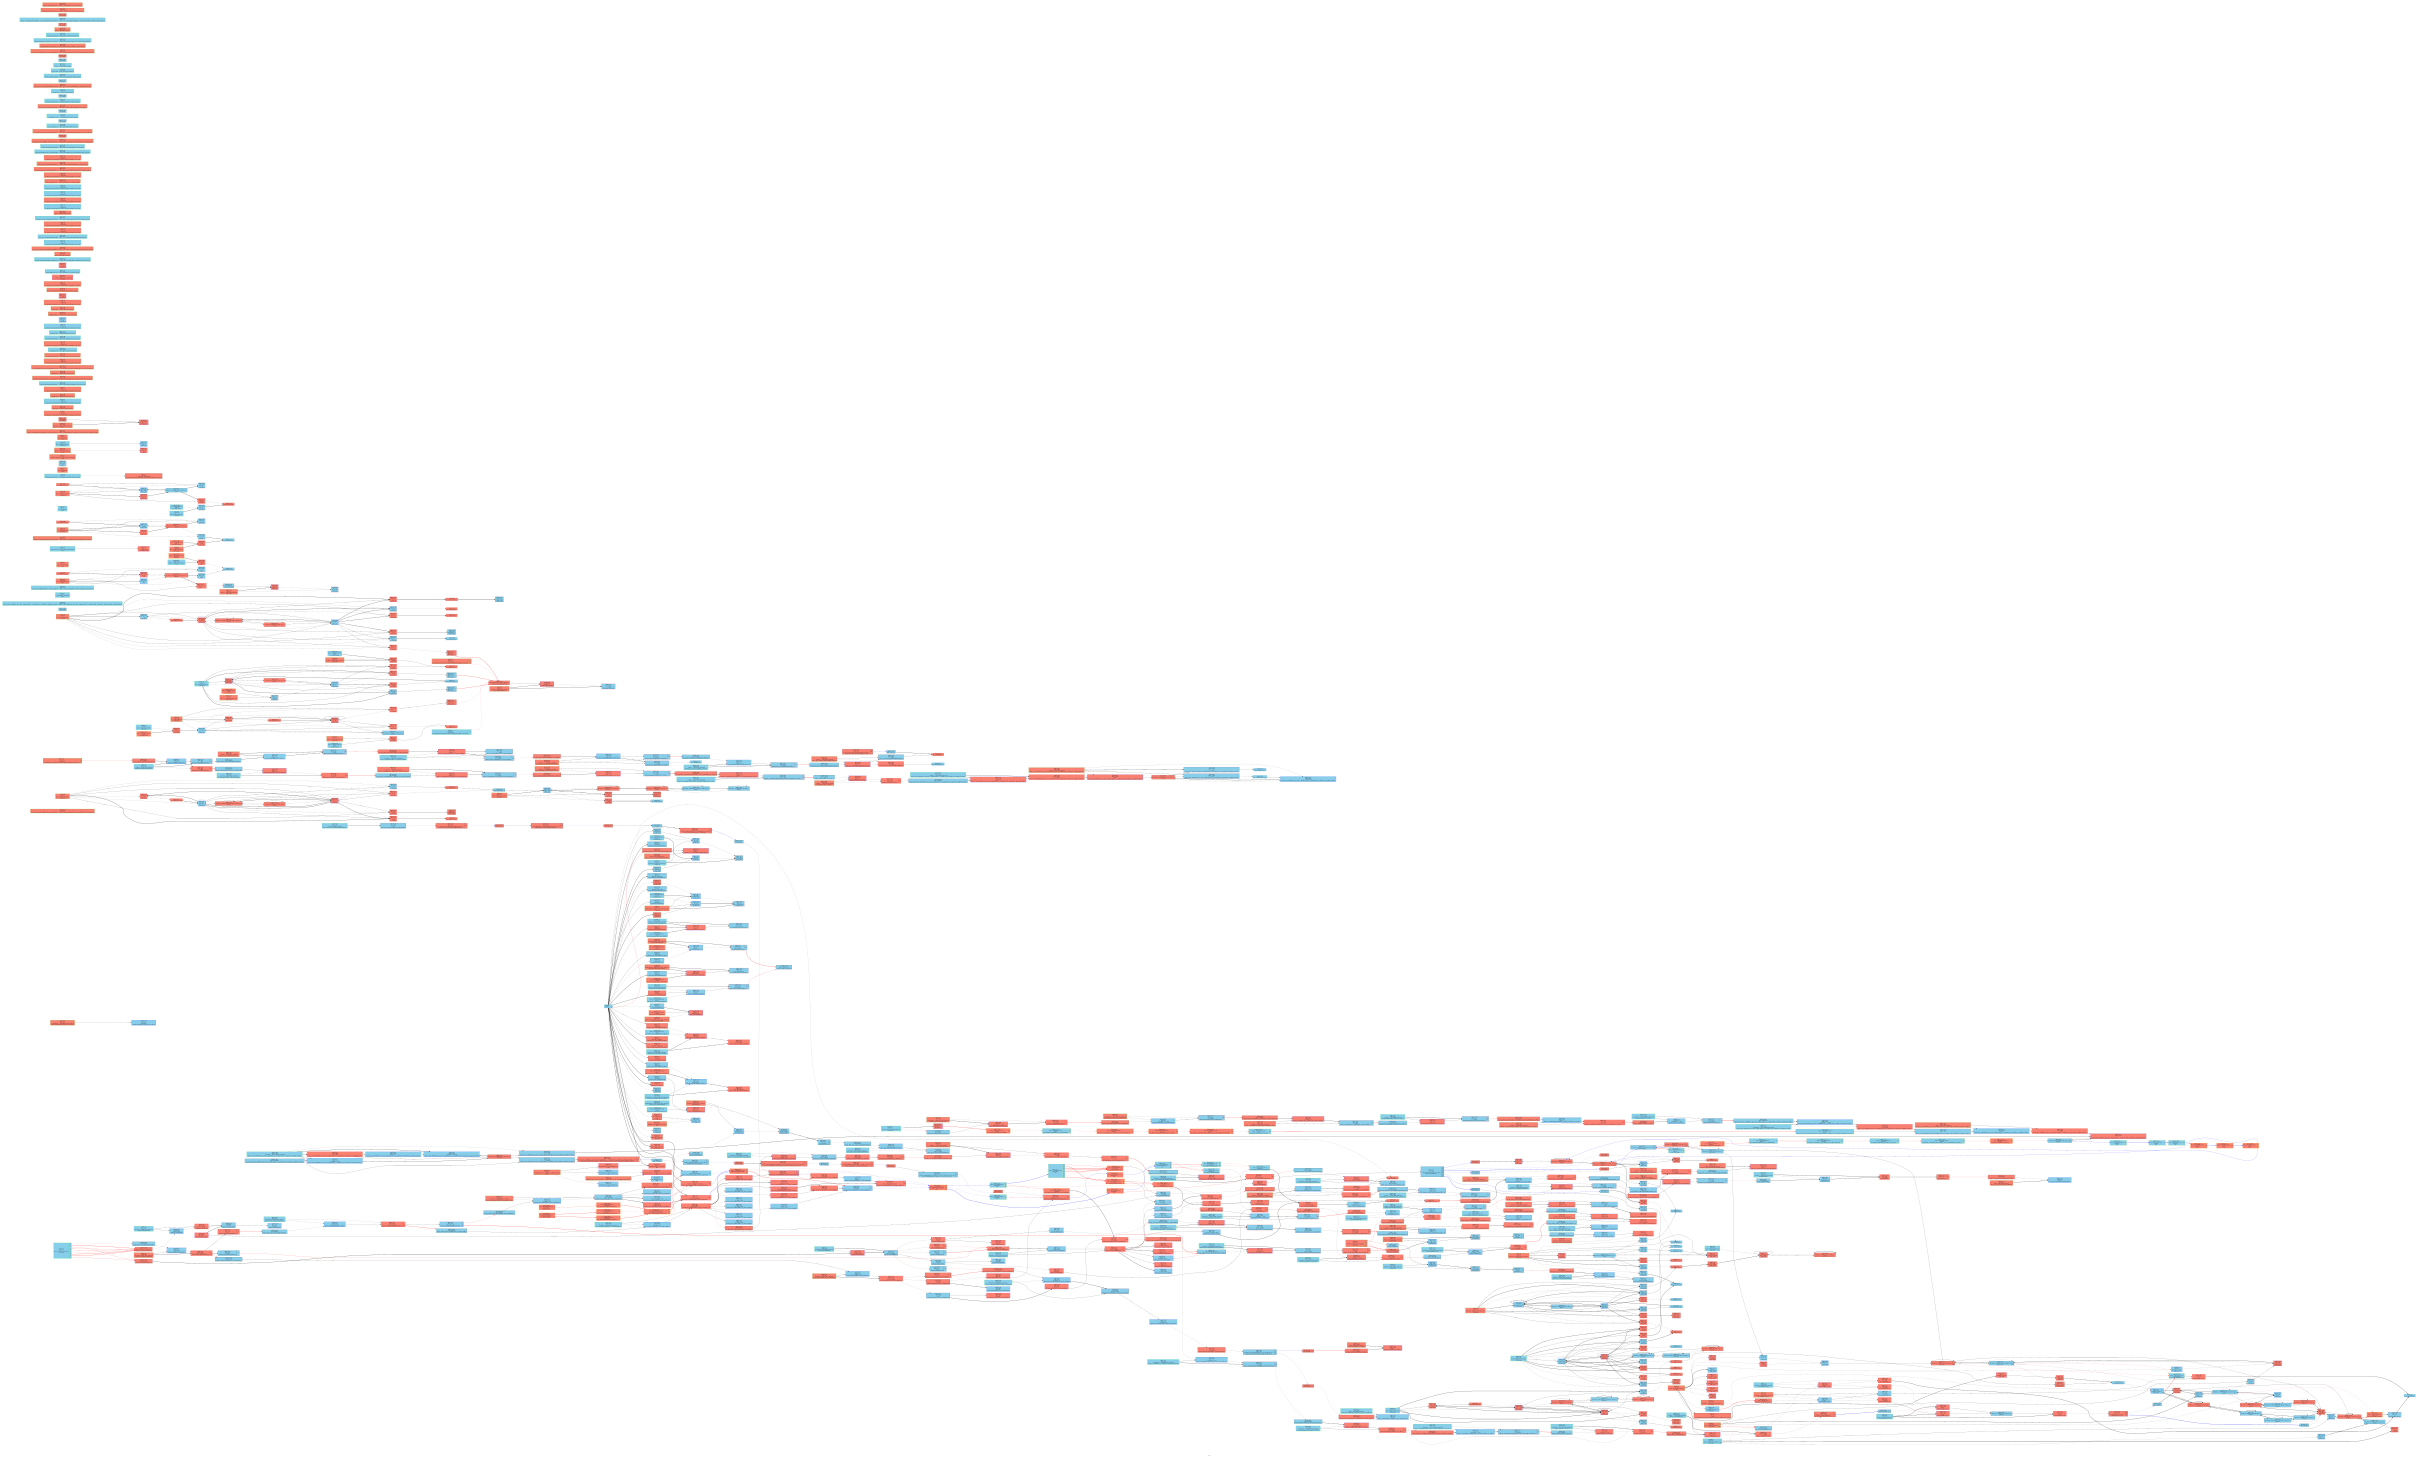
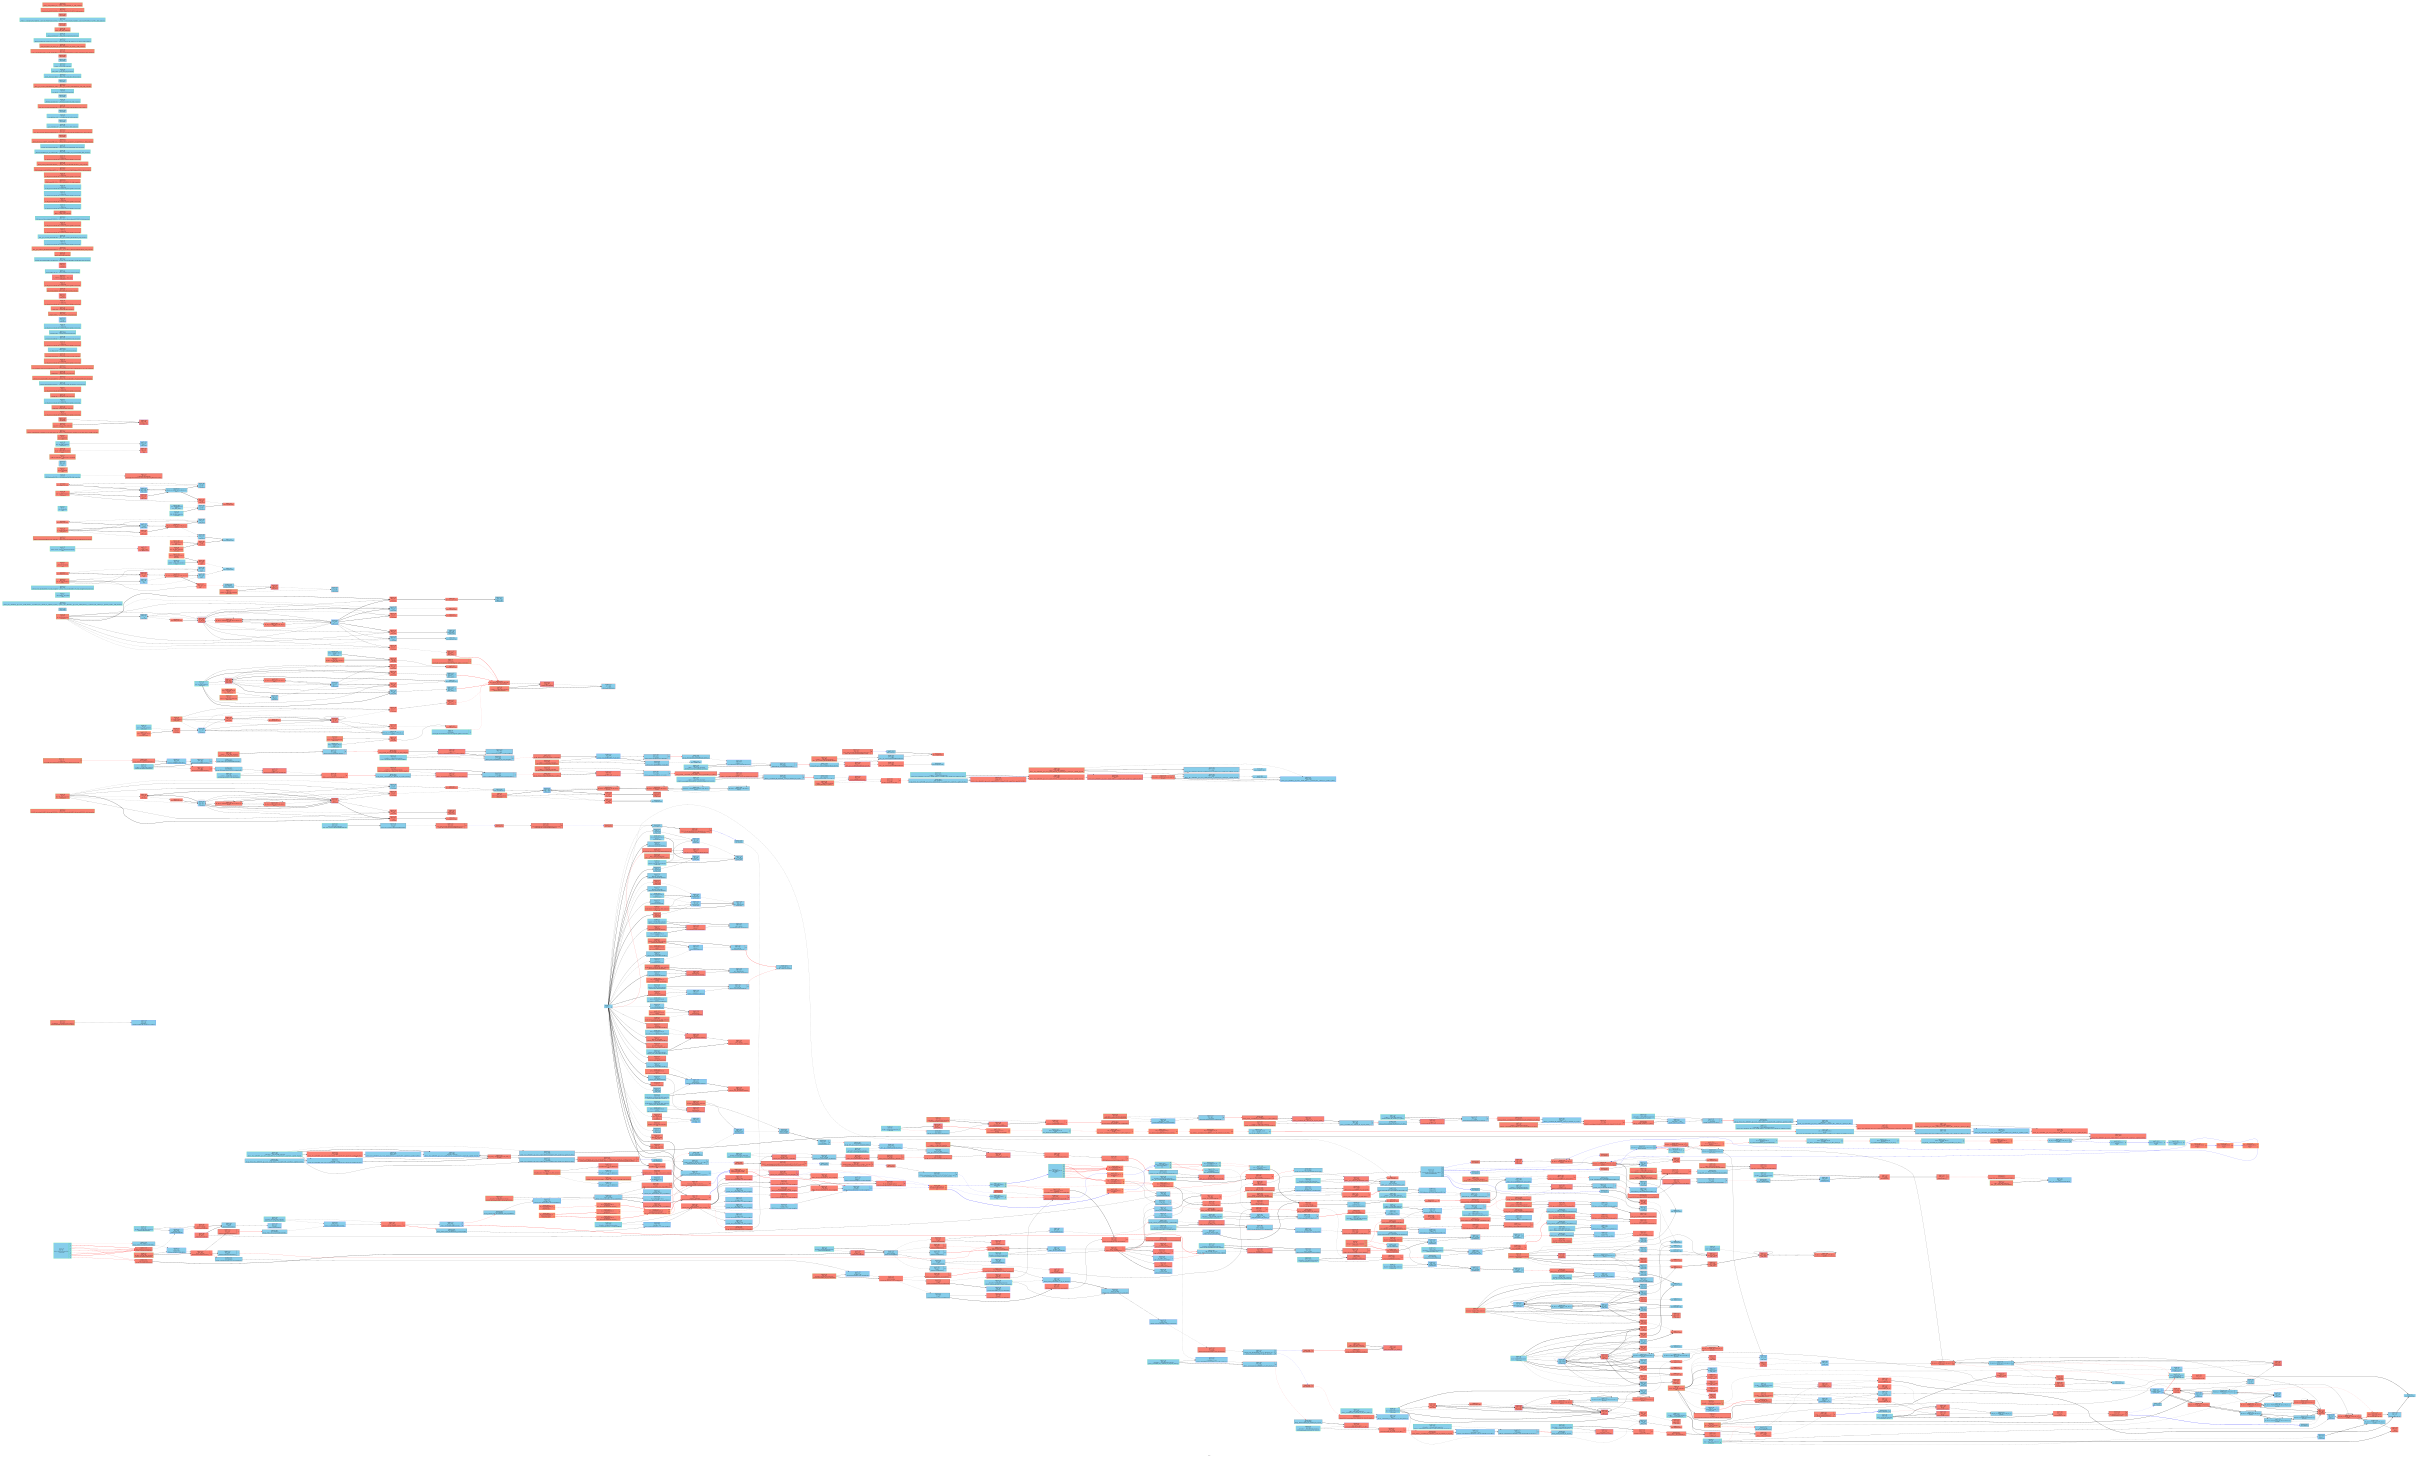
(275, 757) -> none
